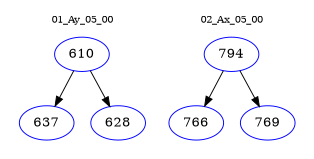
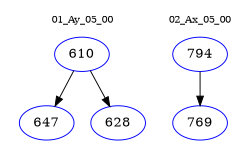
(47, 123) -> (47, 123)
(196, 123) -> none
